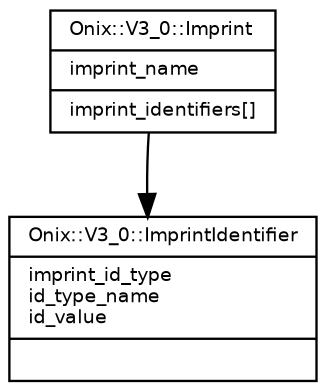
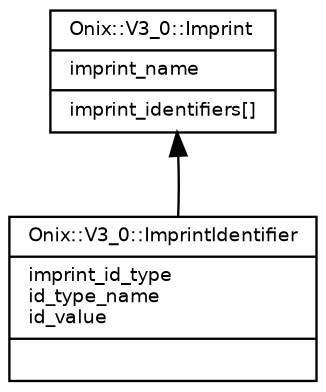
(147, 163) -> (179, 187)
